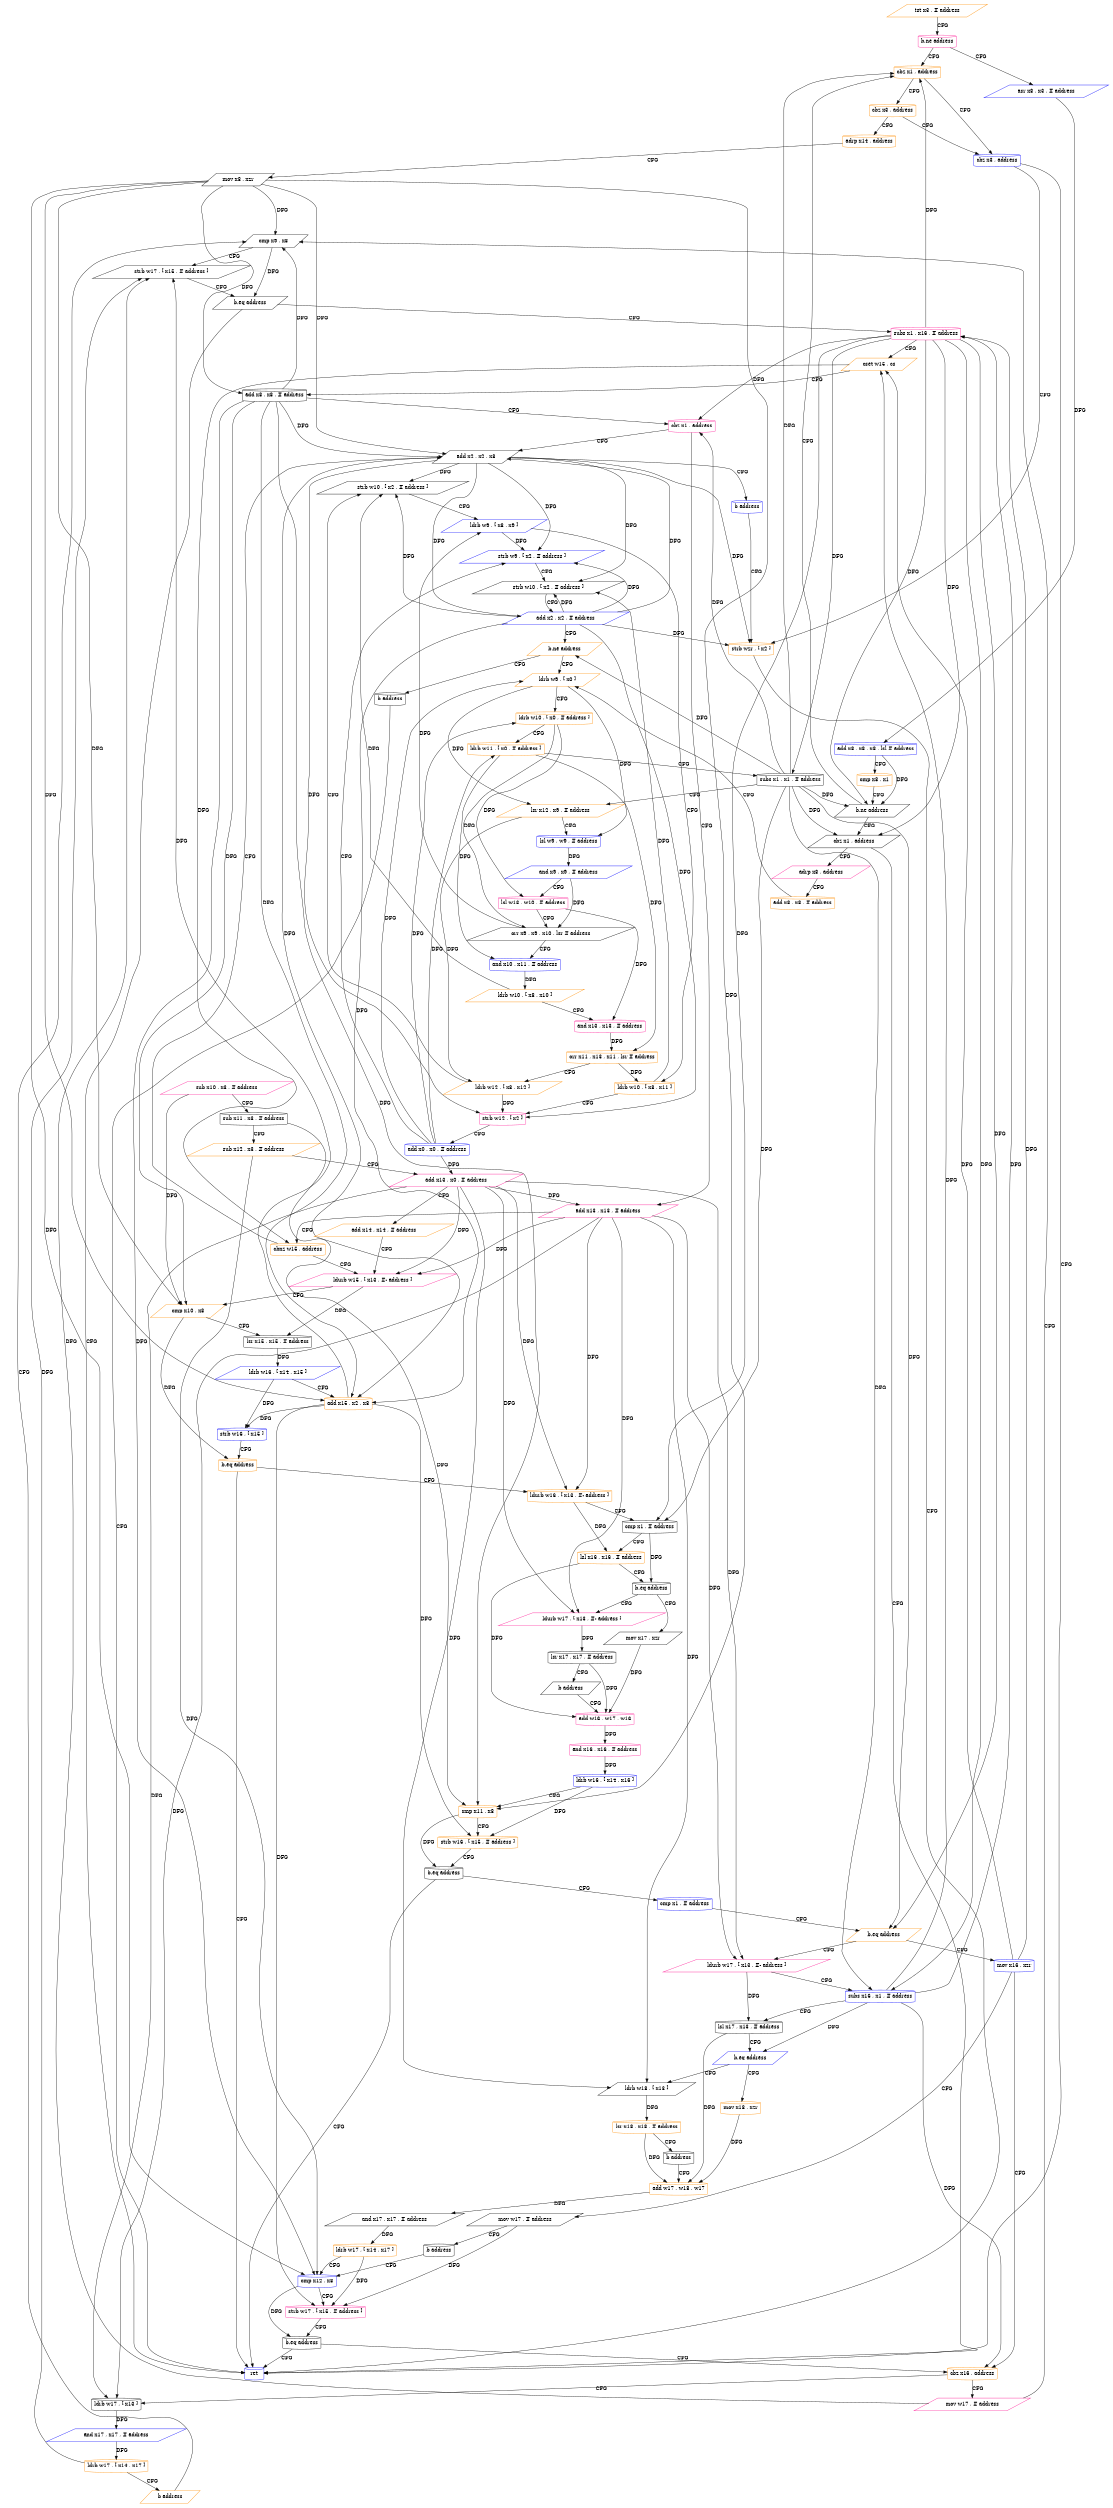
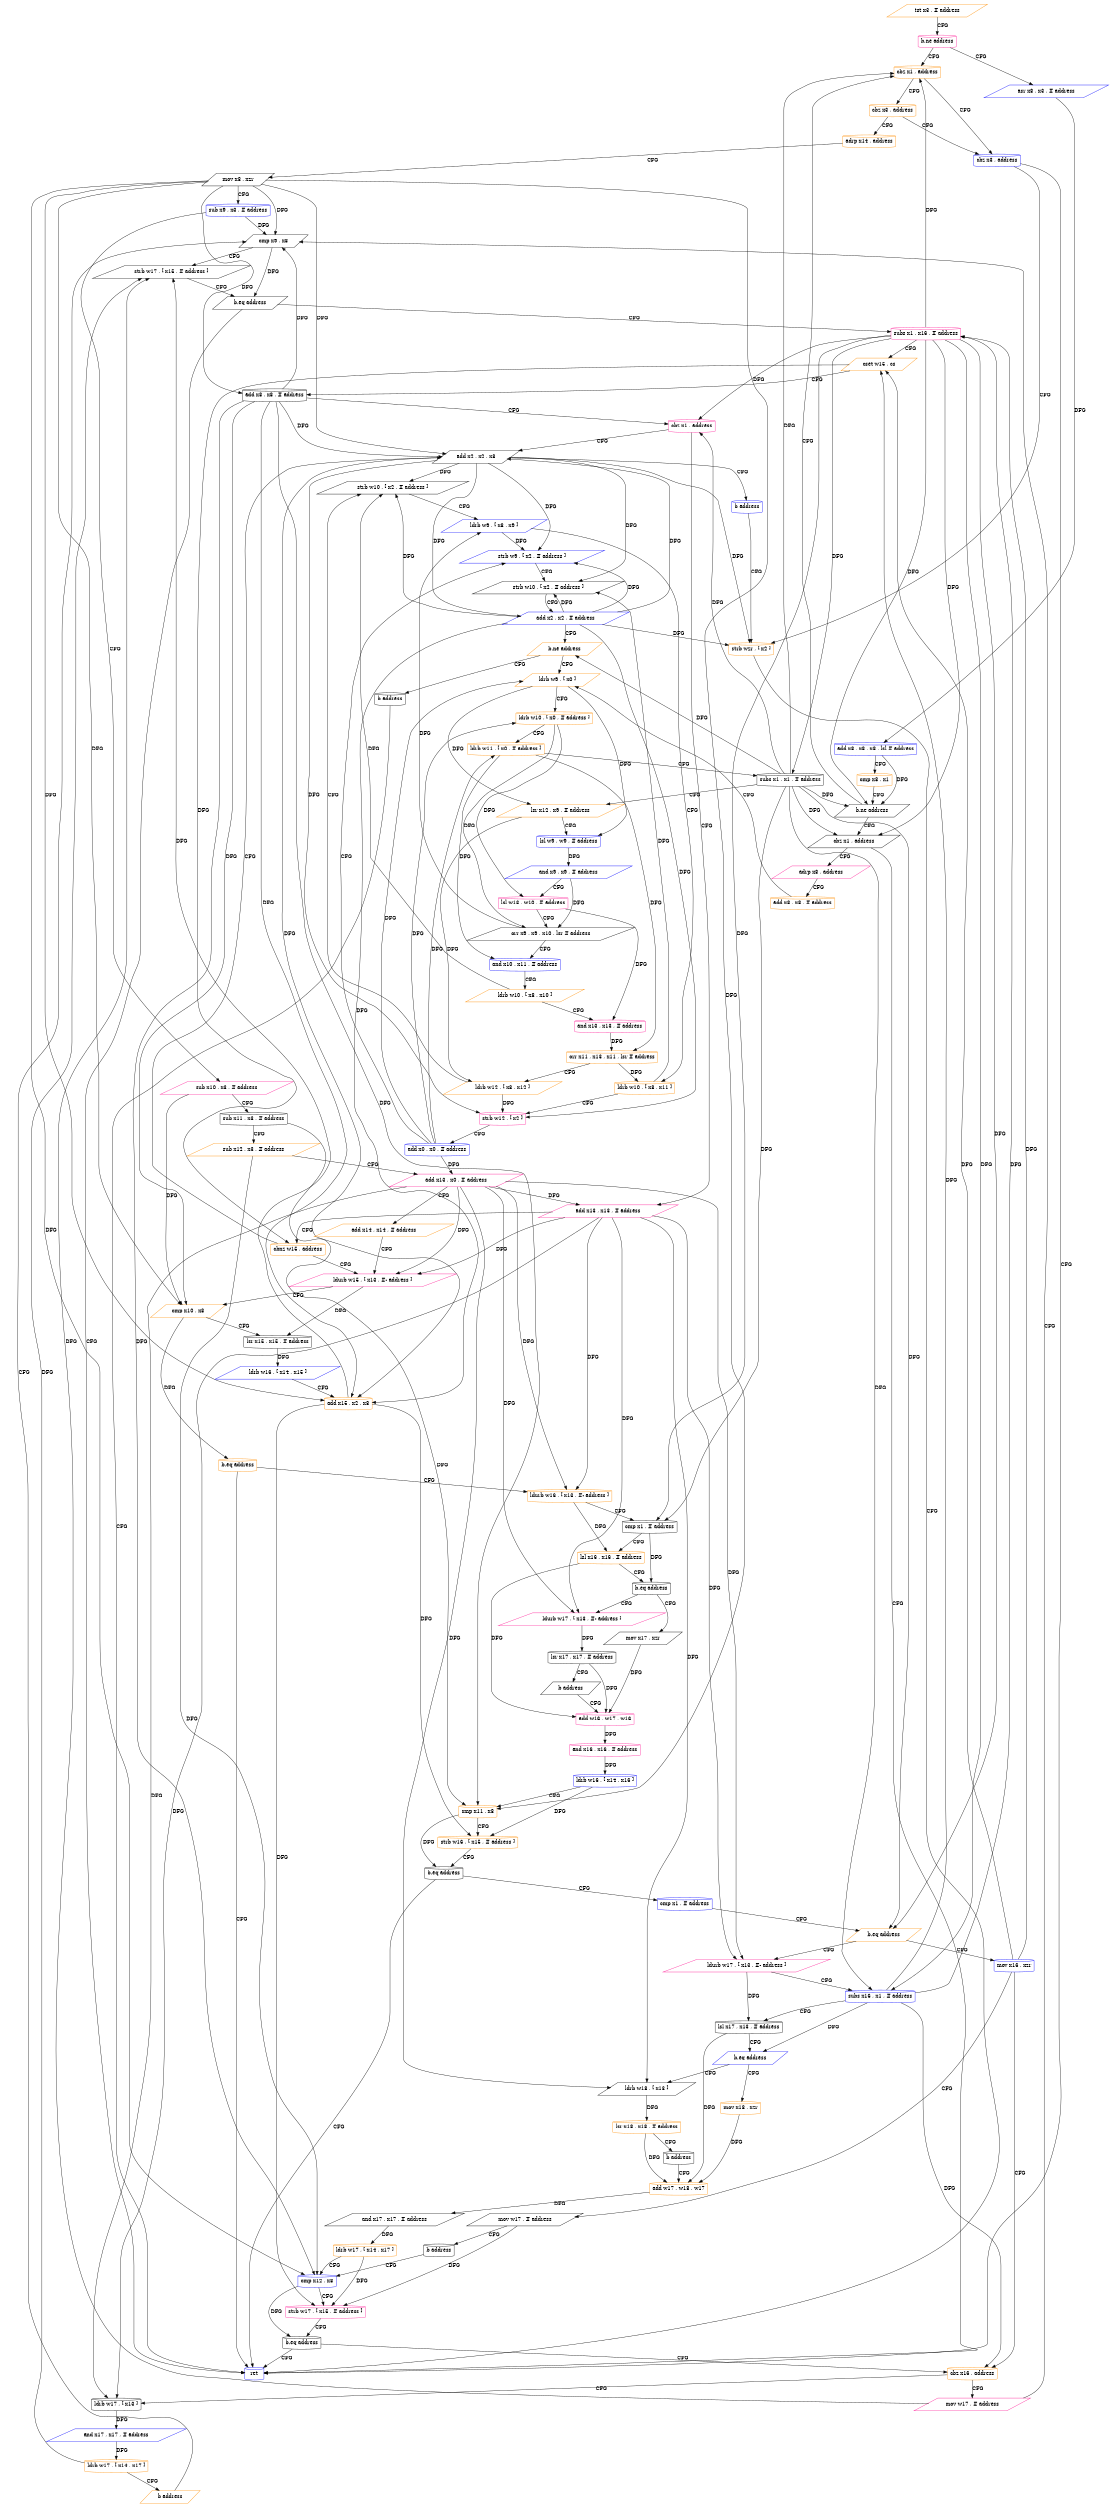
none -> (238, 210)
(531, 980) -> (531, 980)
(242, 1434) -> none
